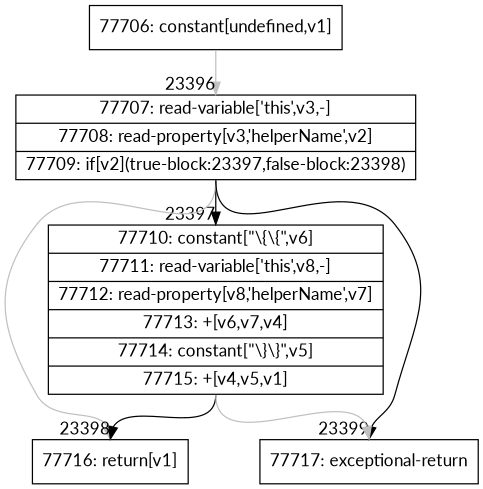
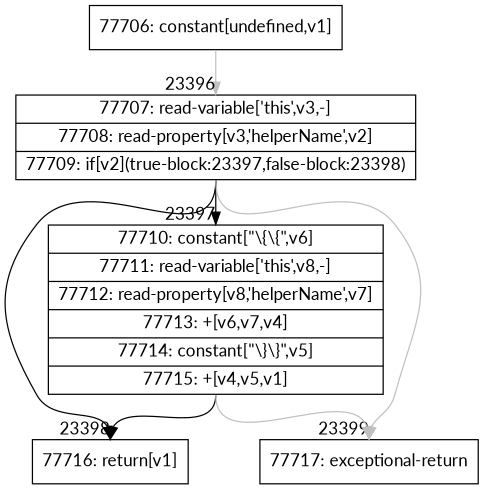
(399, 230) -> (399, 230)
(21, 249) -> (21, 249)
